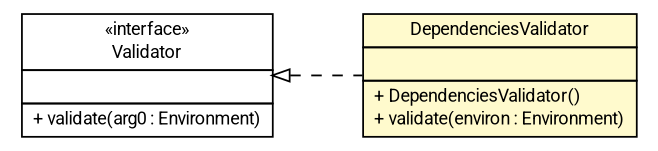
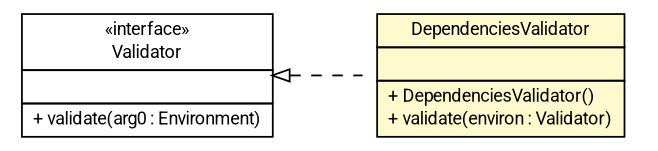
(500, 119) -> (501, 119)
